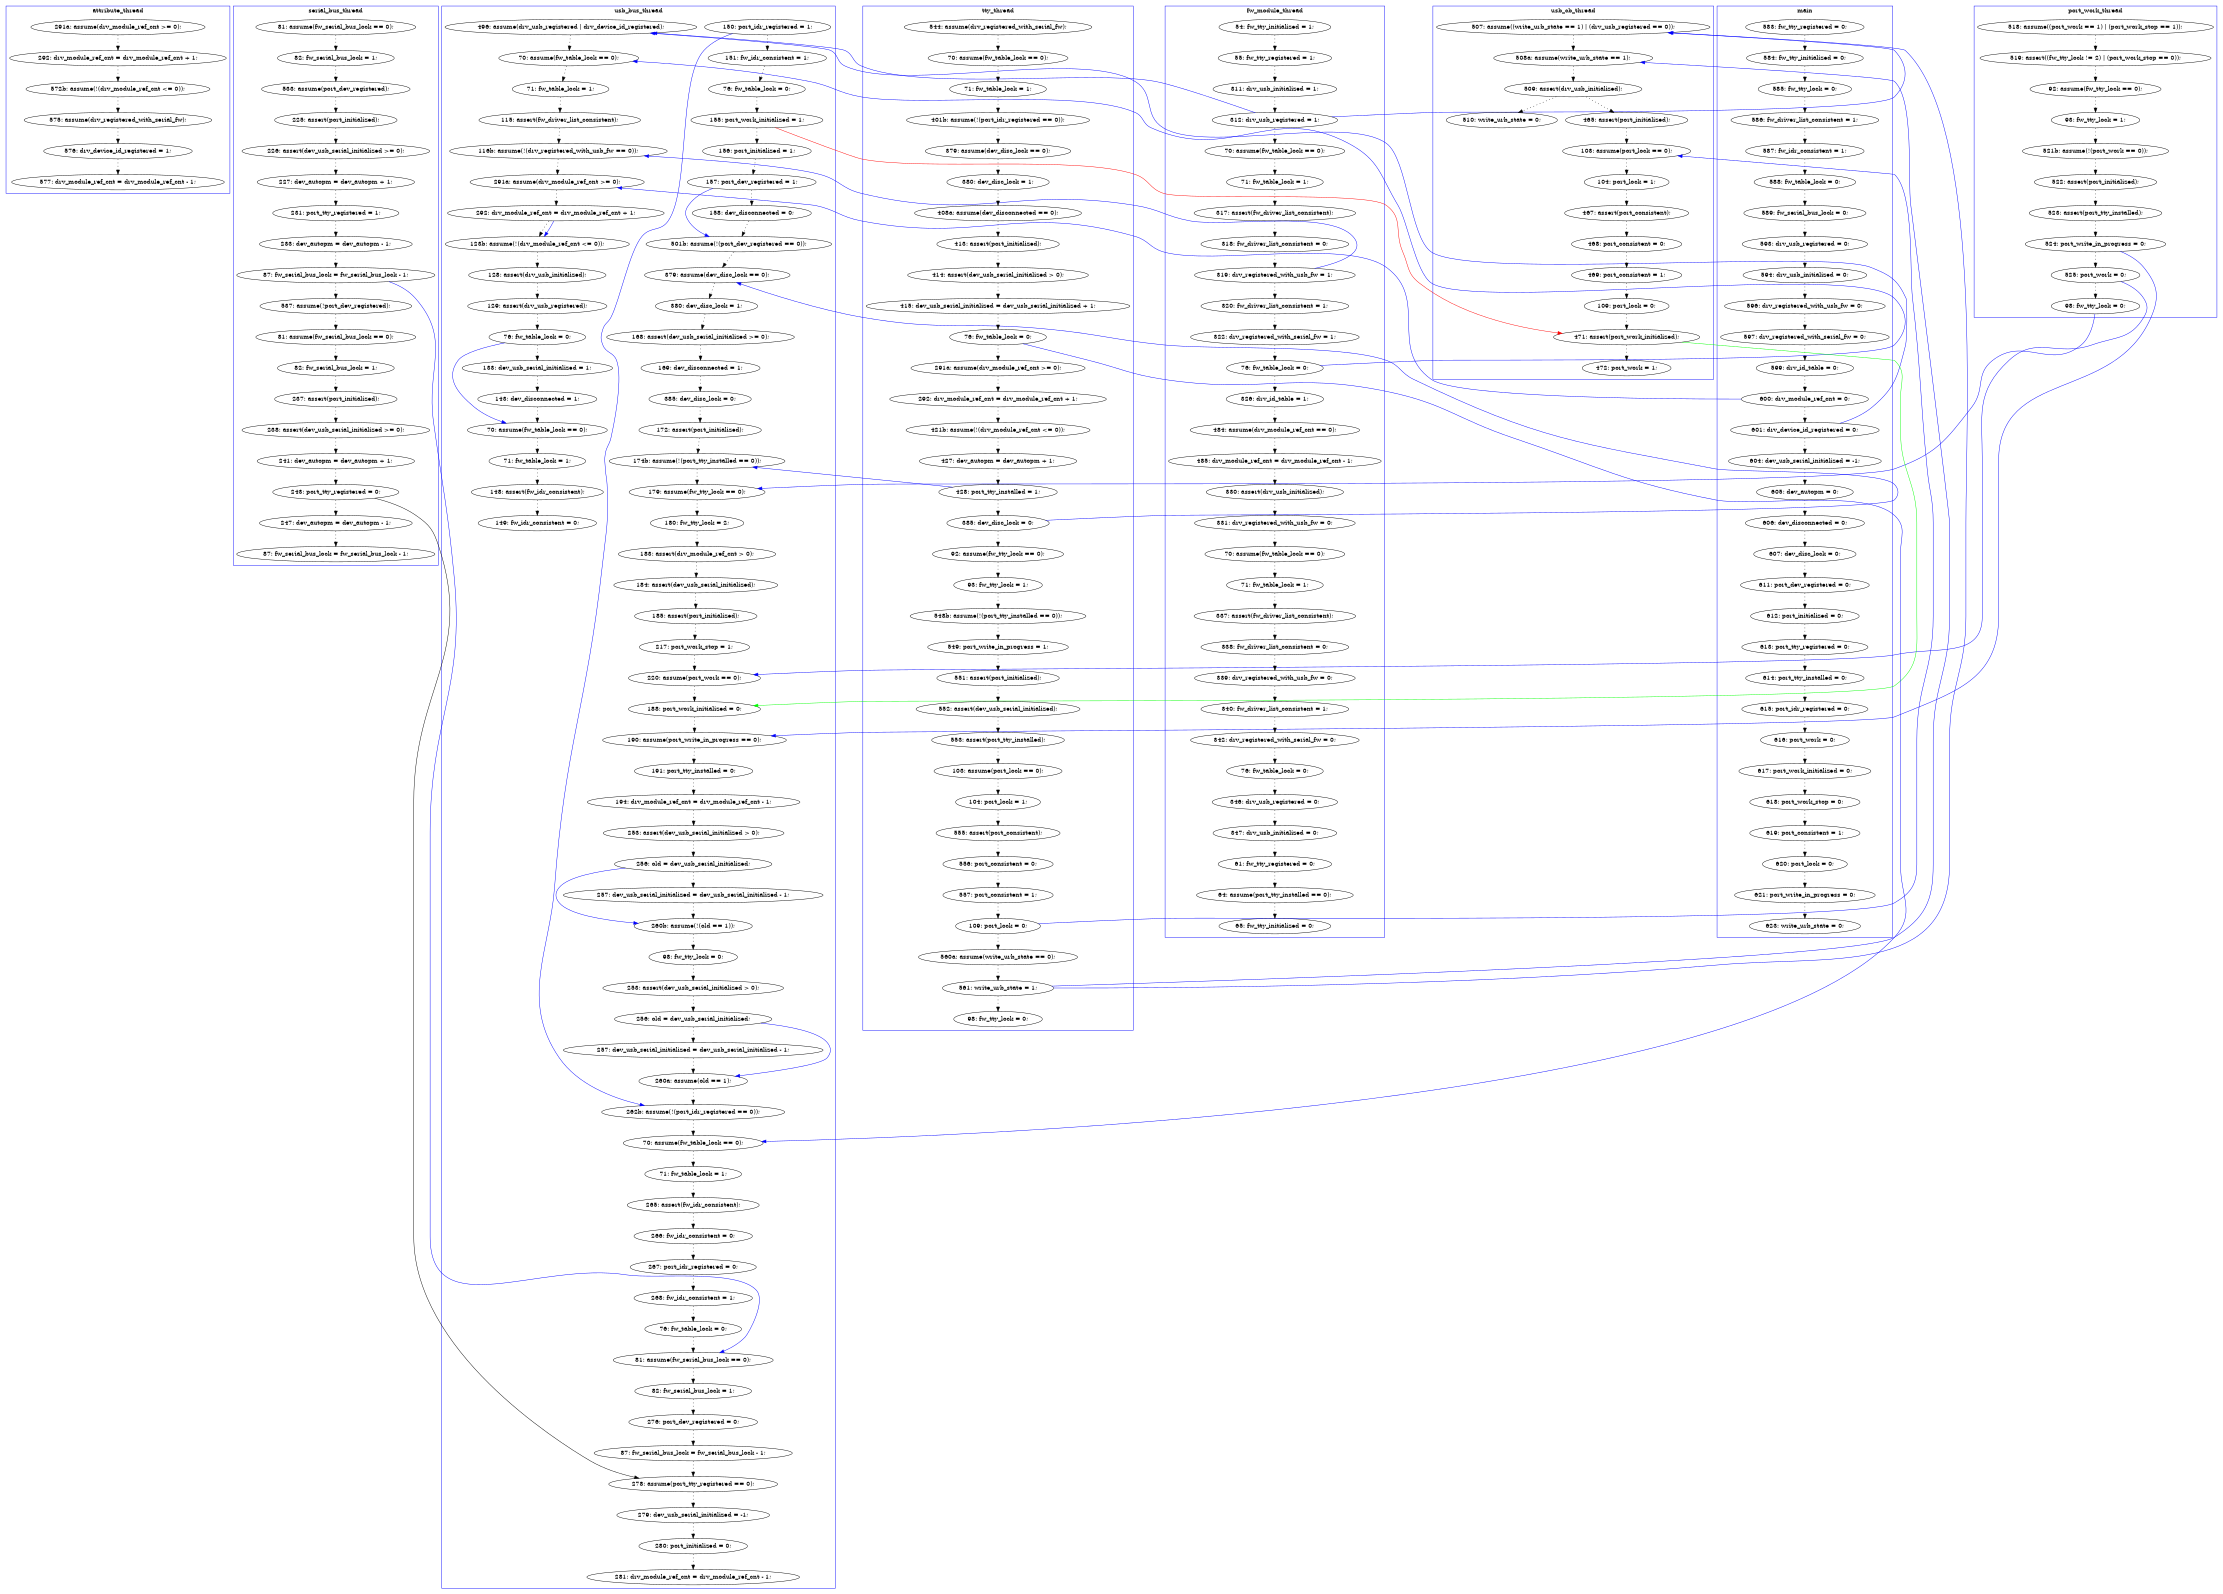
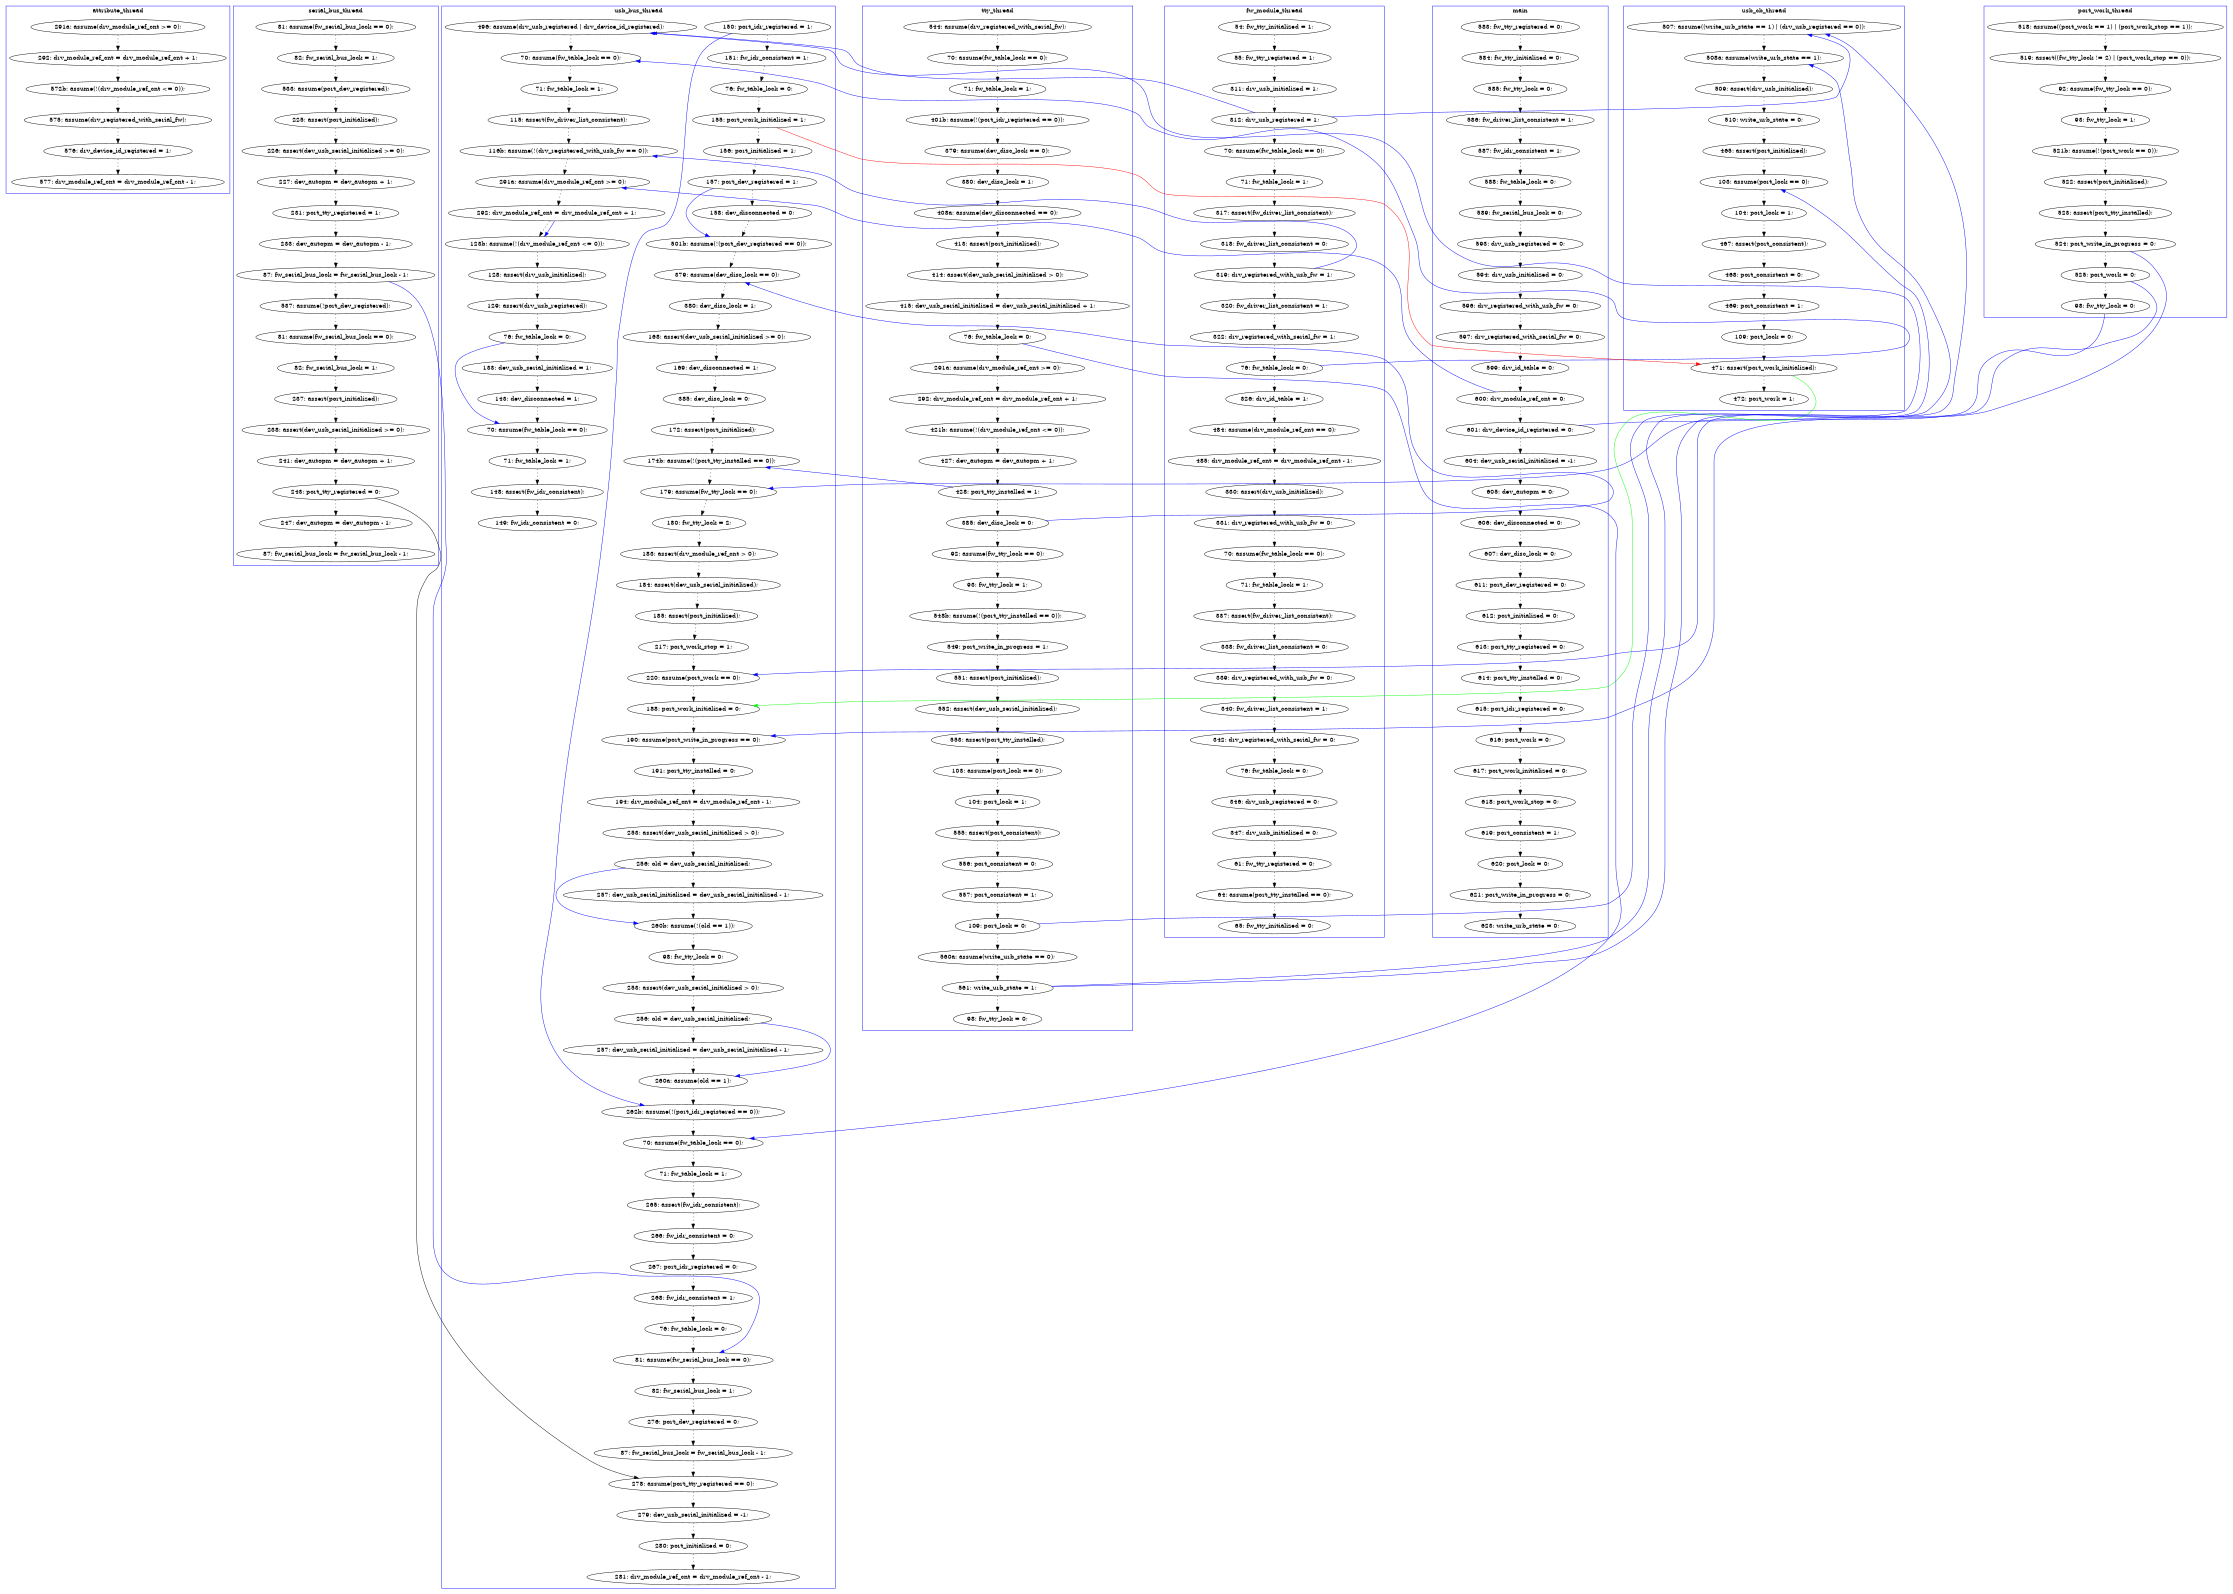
(1598, 104) -> (1764, 134)
